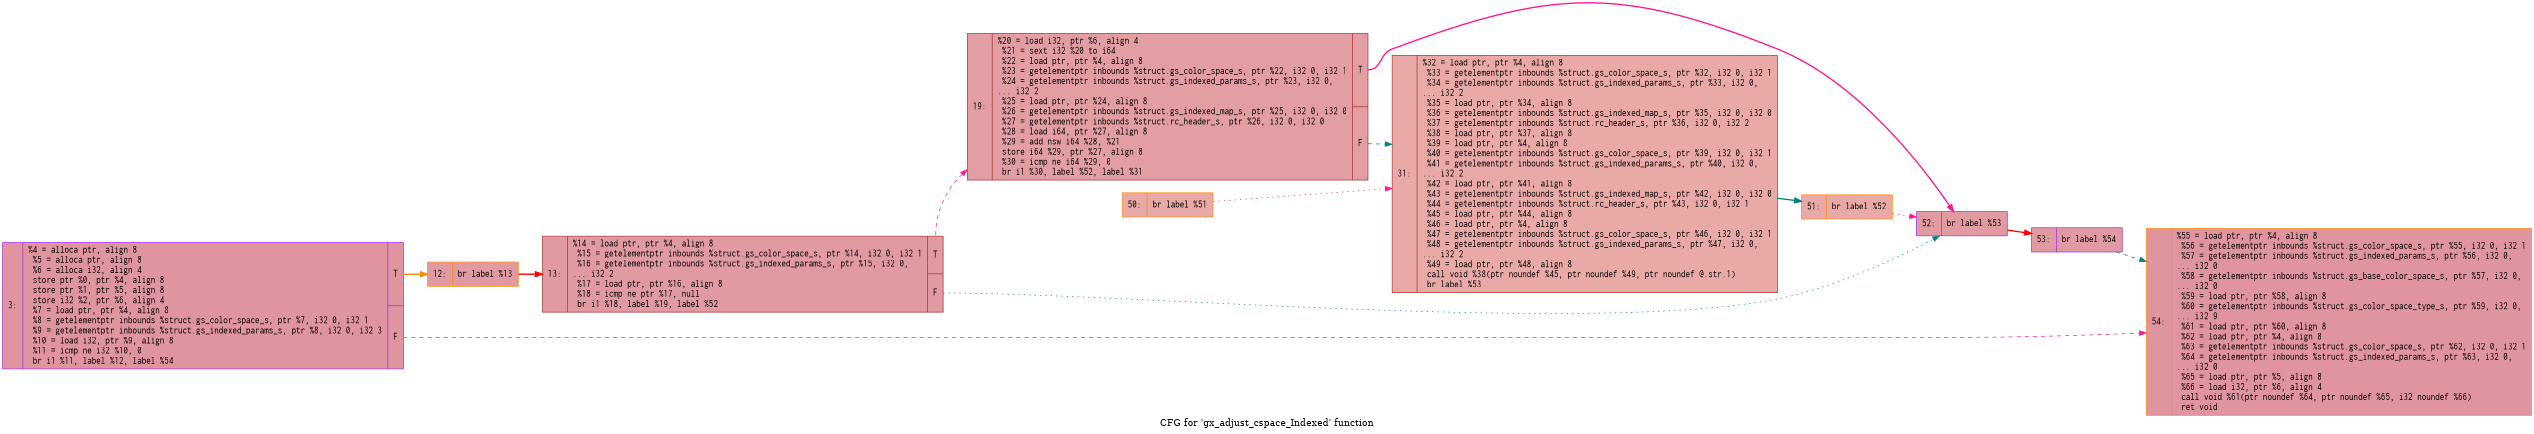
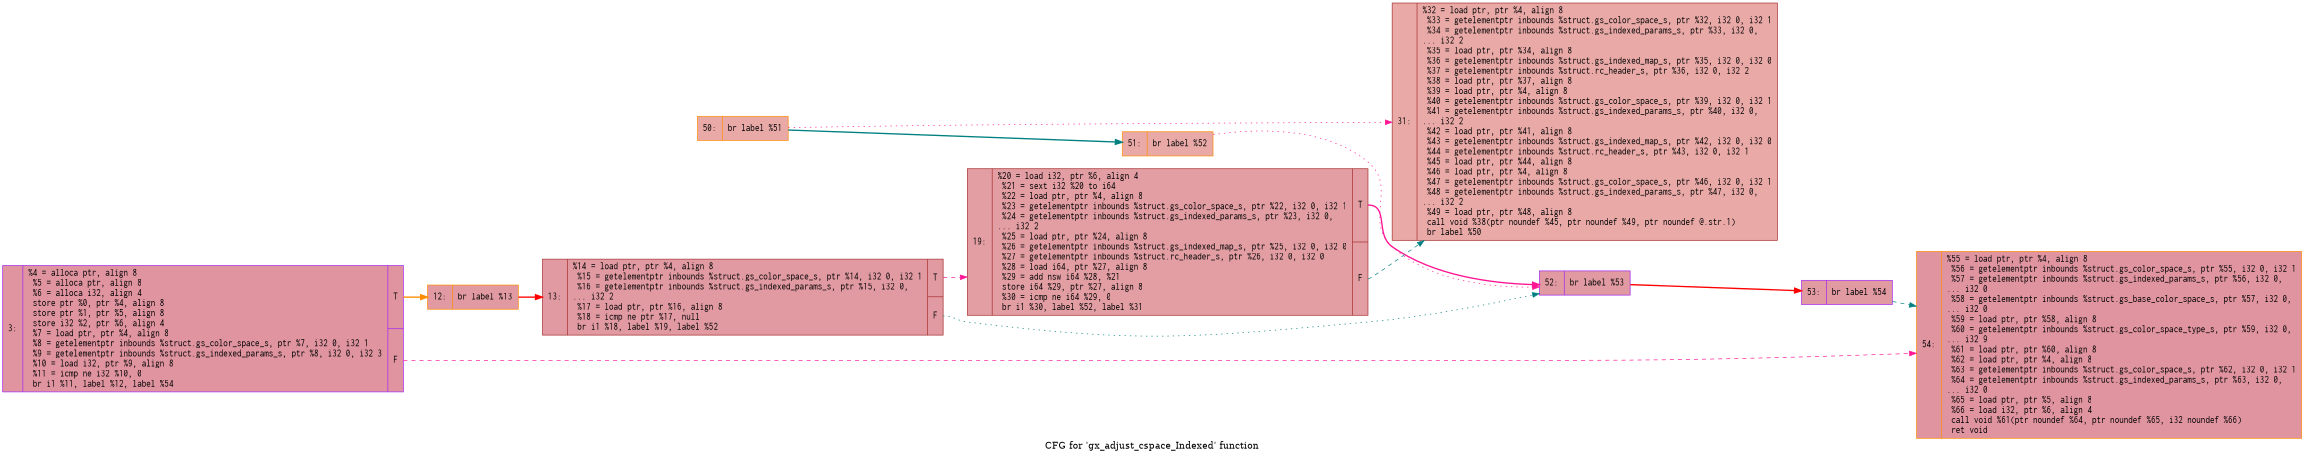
(1786, 199) -> (952, 136)
(1452, 285) -> (1452, 232)
